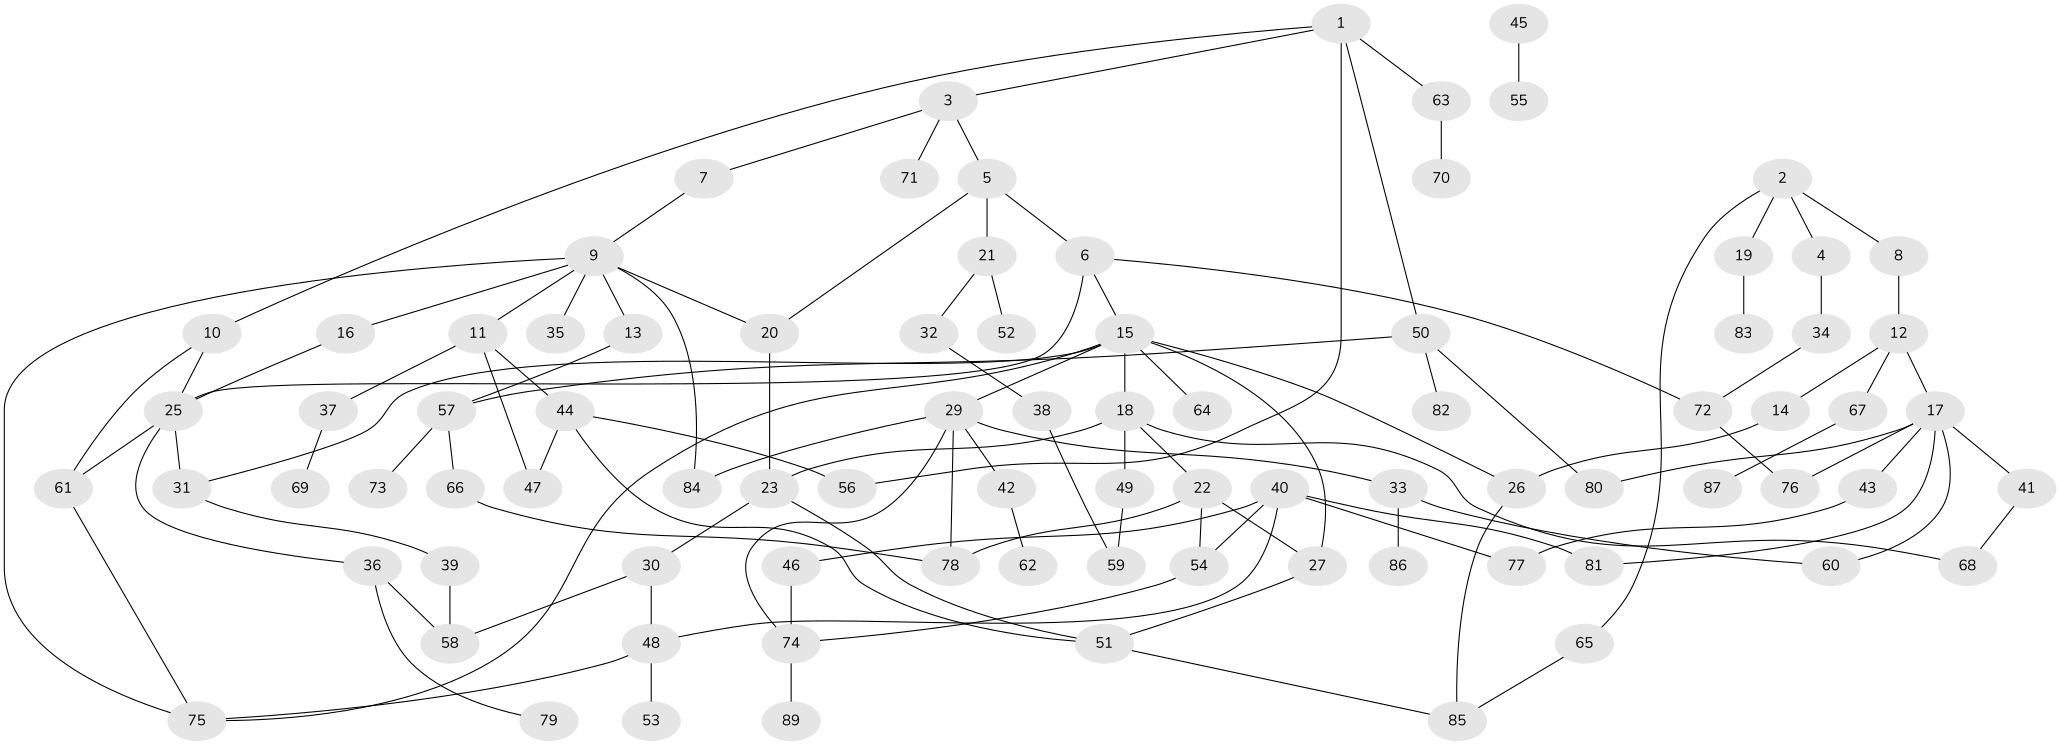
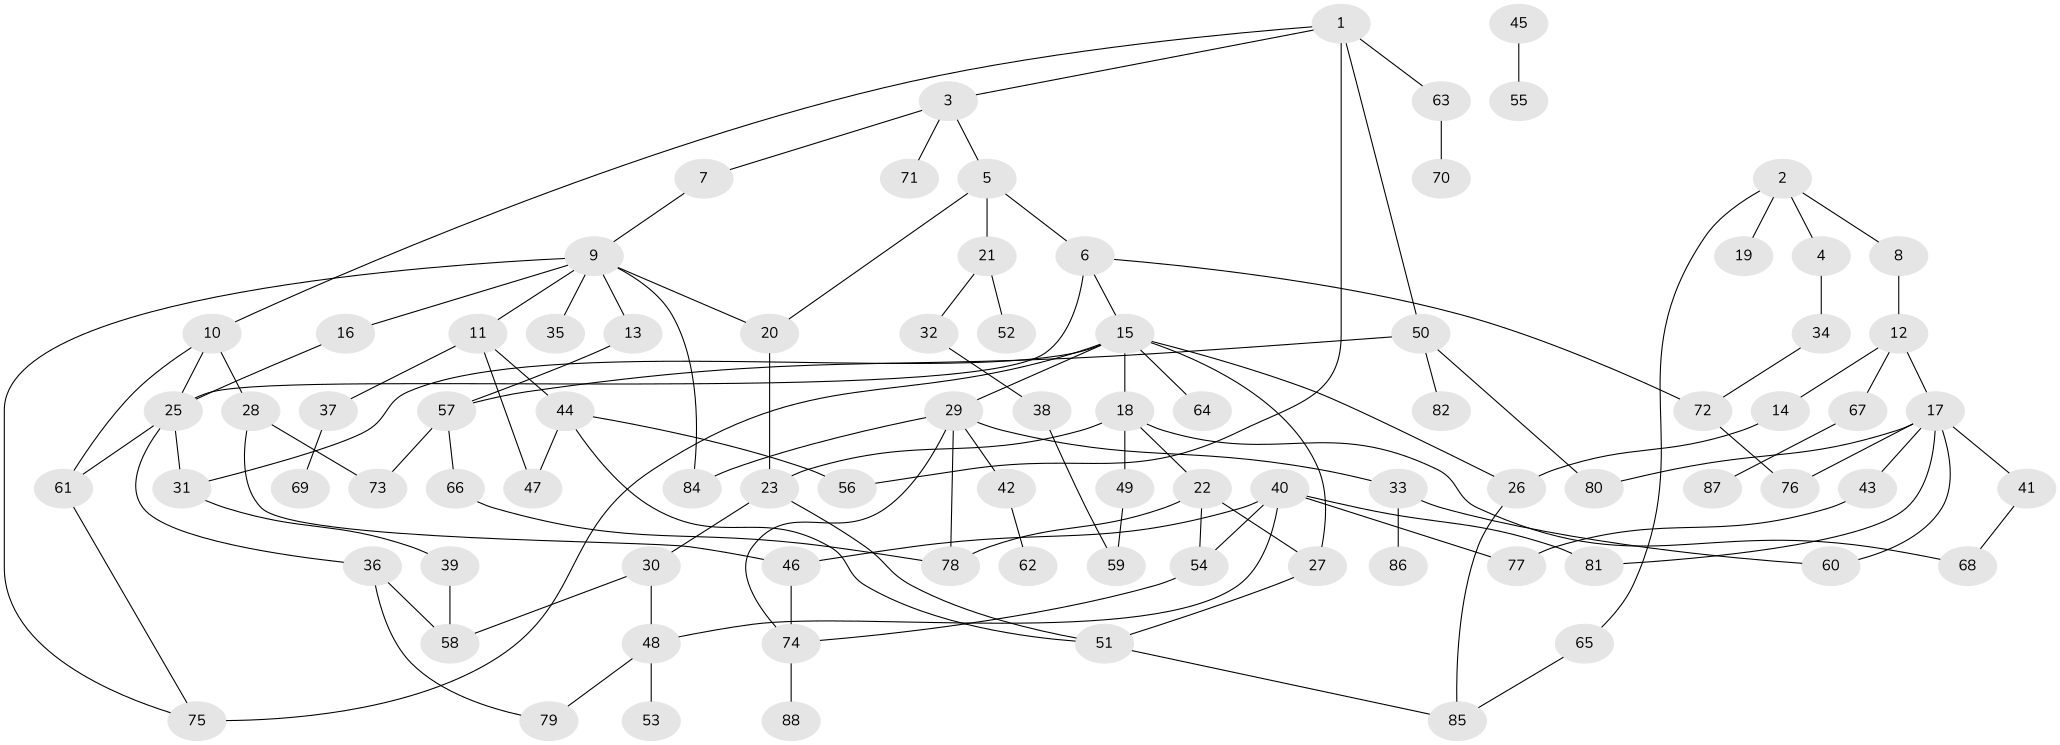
(1744, 334) -> none
none -> (251, 411)
(429, 698) -> (600, 682)
(791, 721) -> (791, 721)
